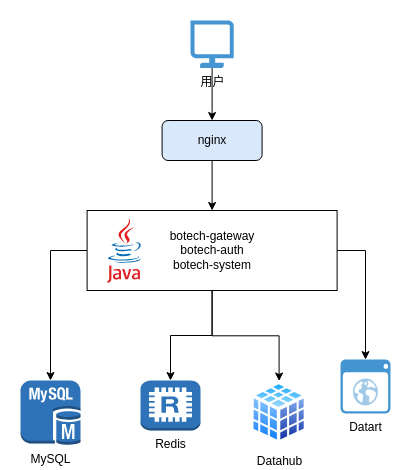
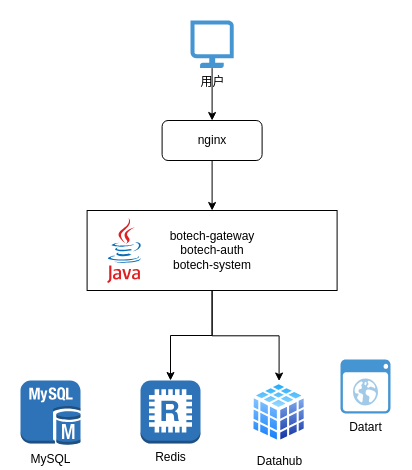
(212, 141) -> (212, 141)
(366, 288) -> none
(51, 294) -> none
(171, 406) -> (171, 412)
